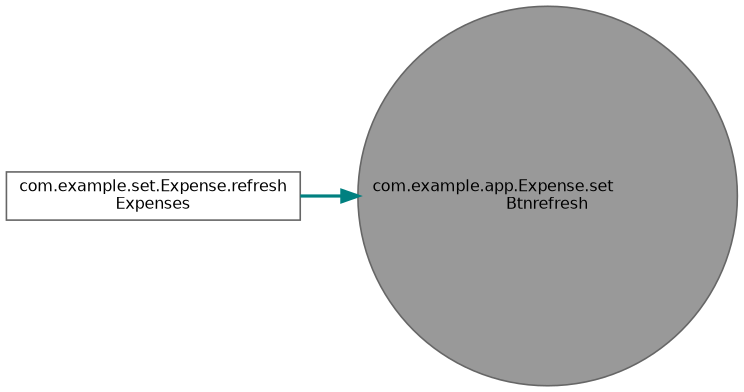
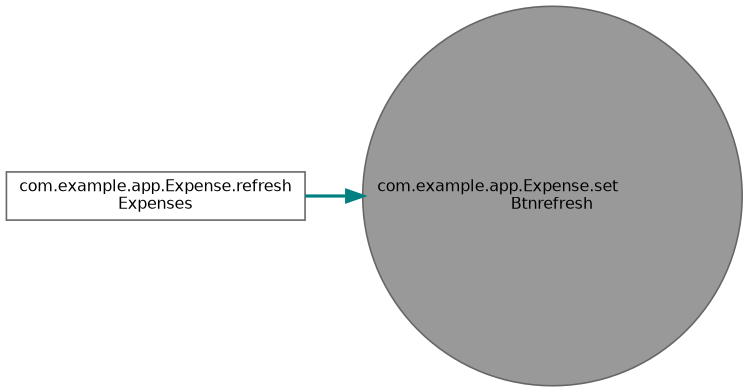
(153, 196) -> (156, 196)
